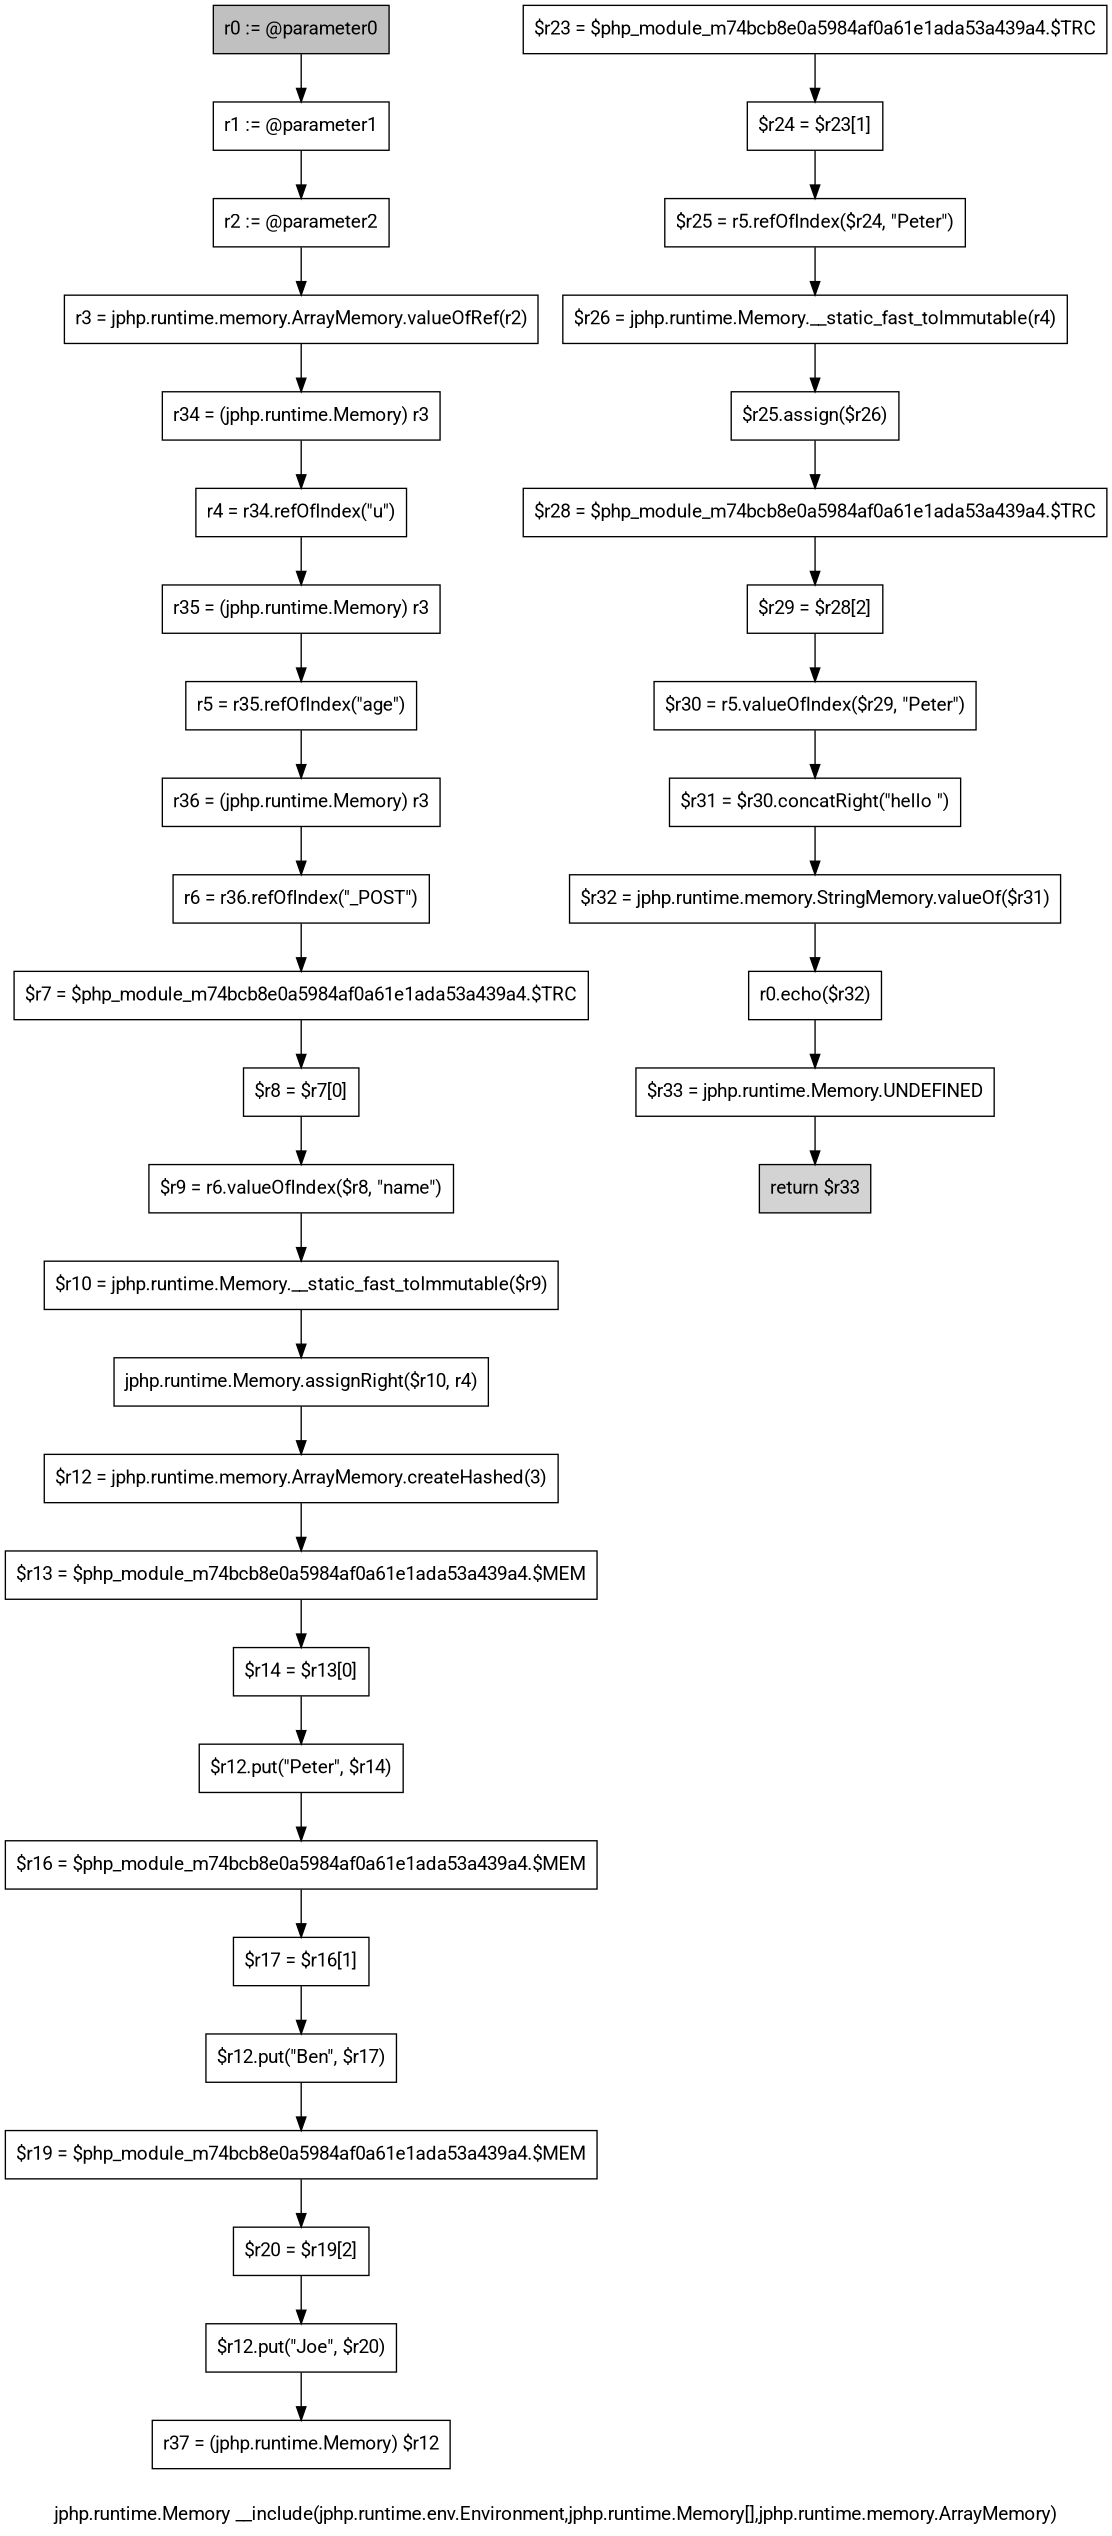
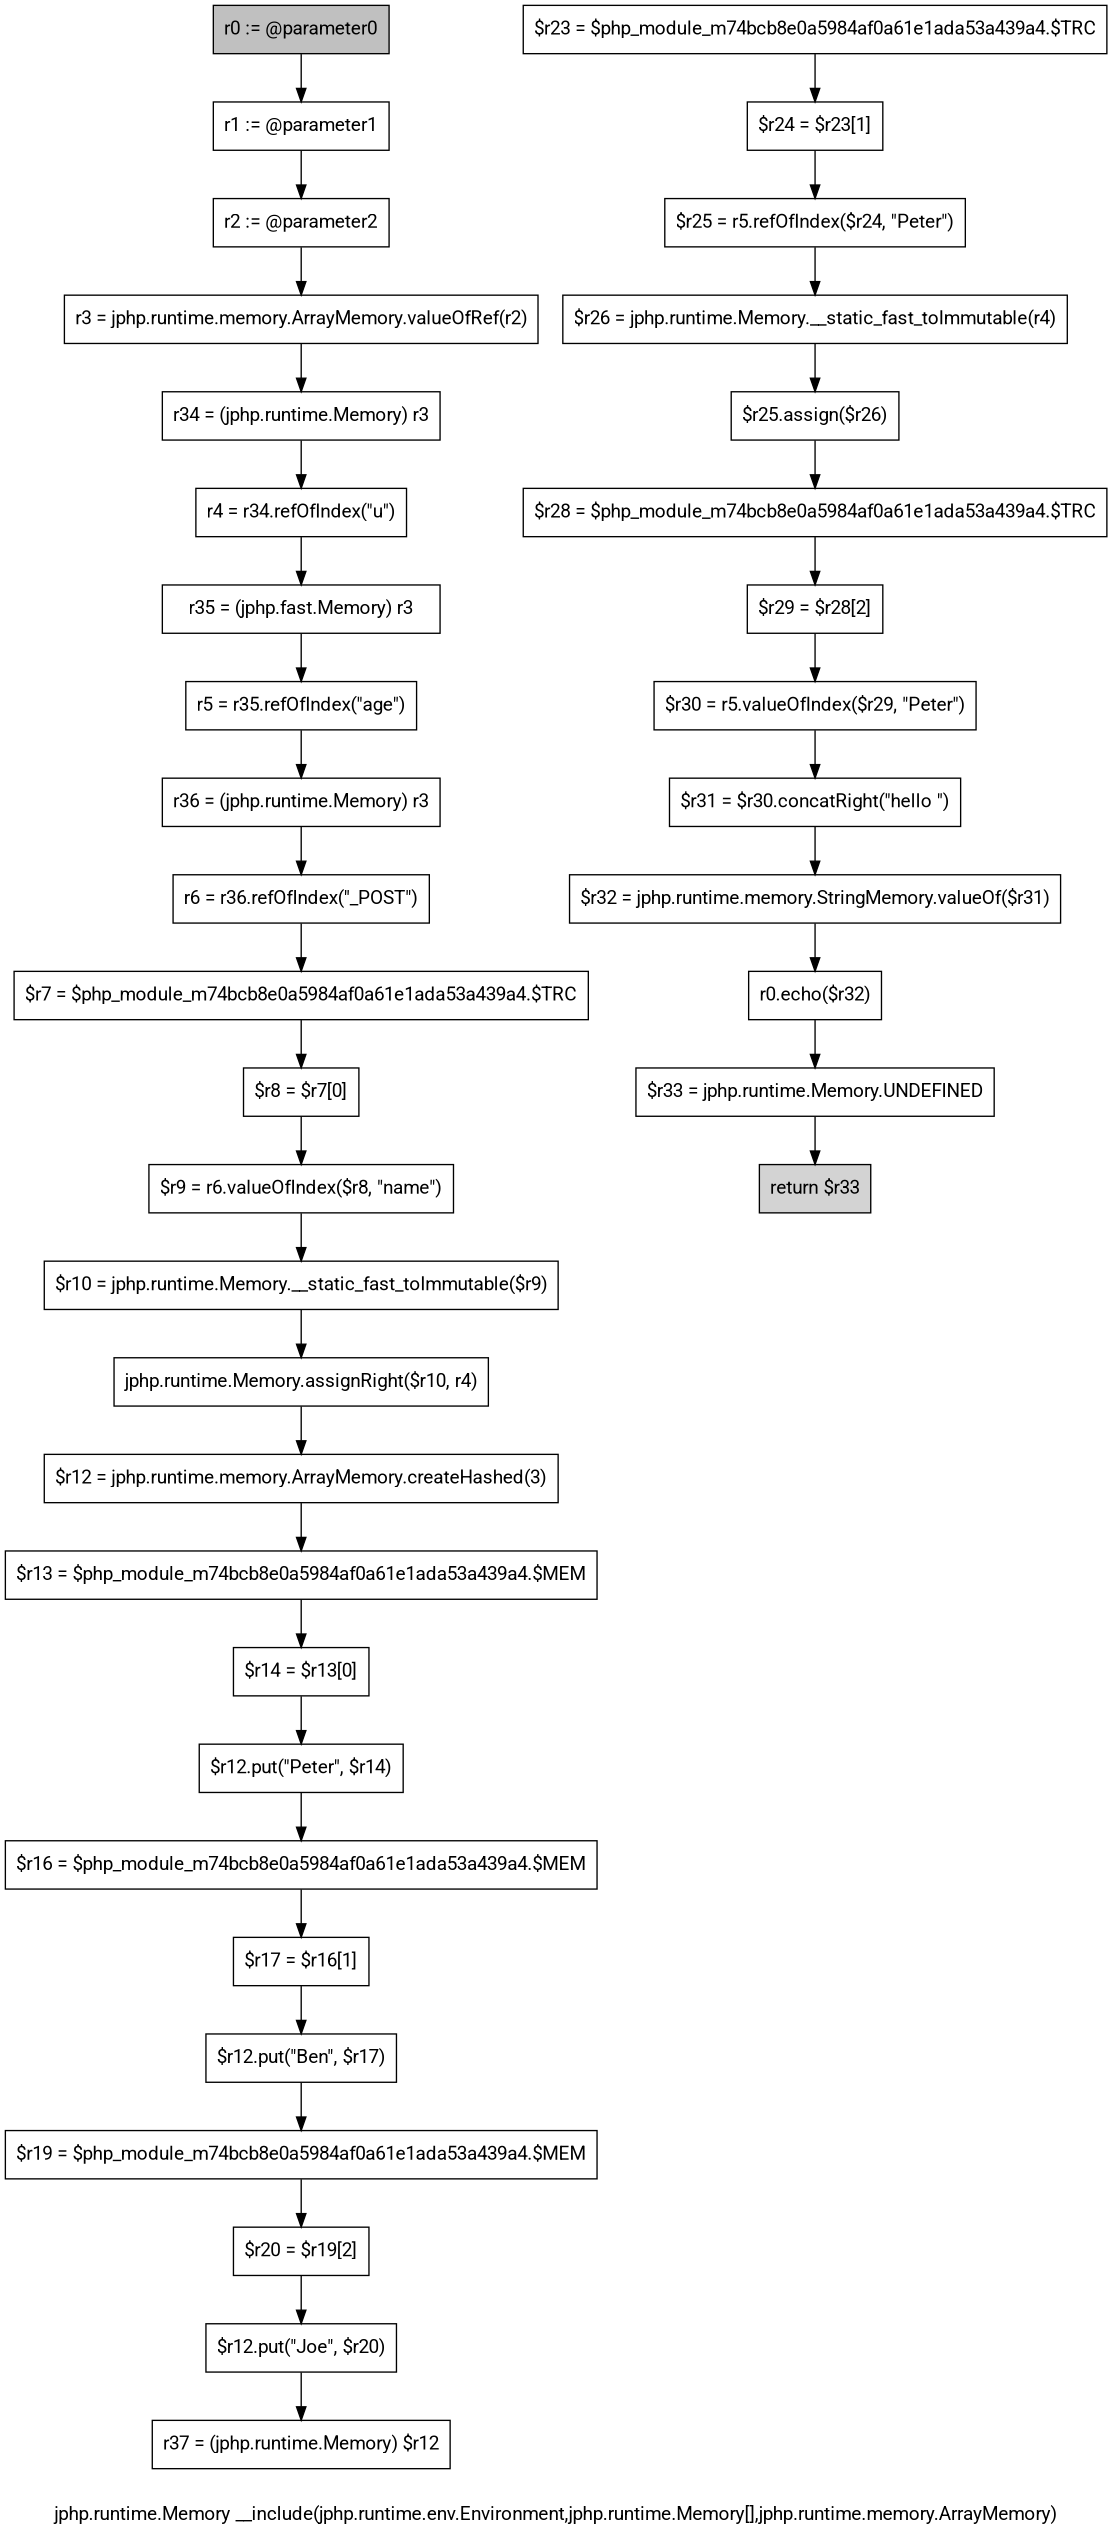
(301, 609) -> (301, 609)
